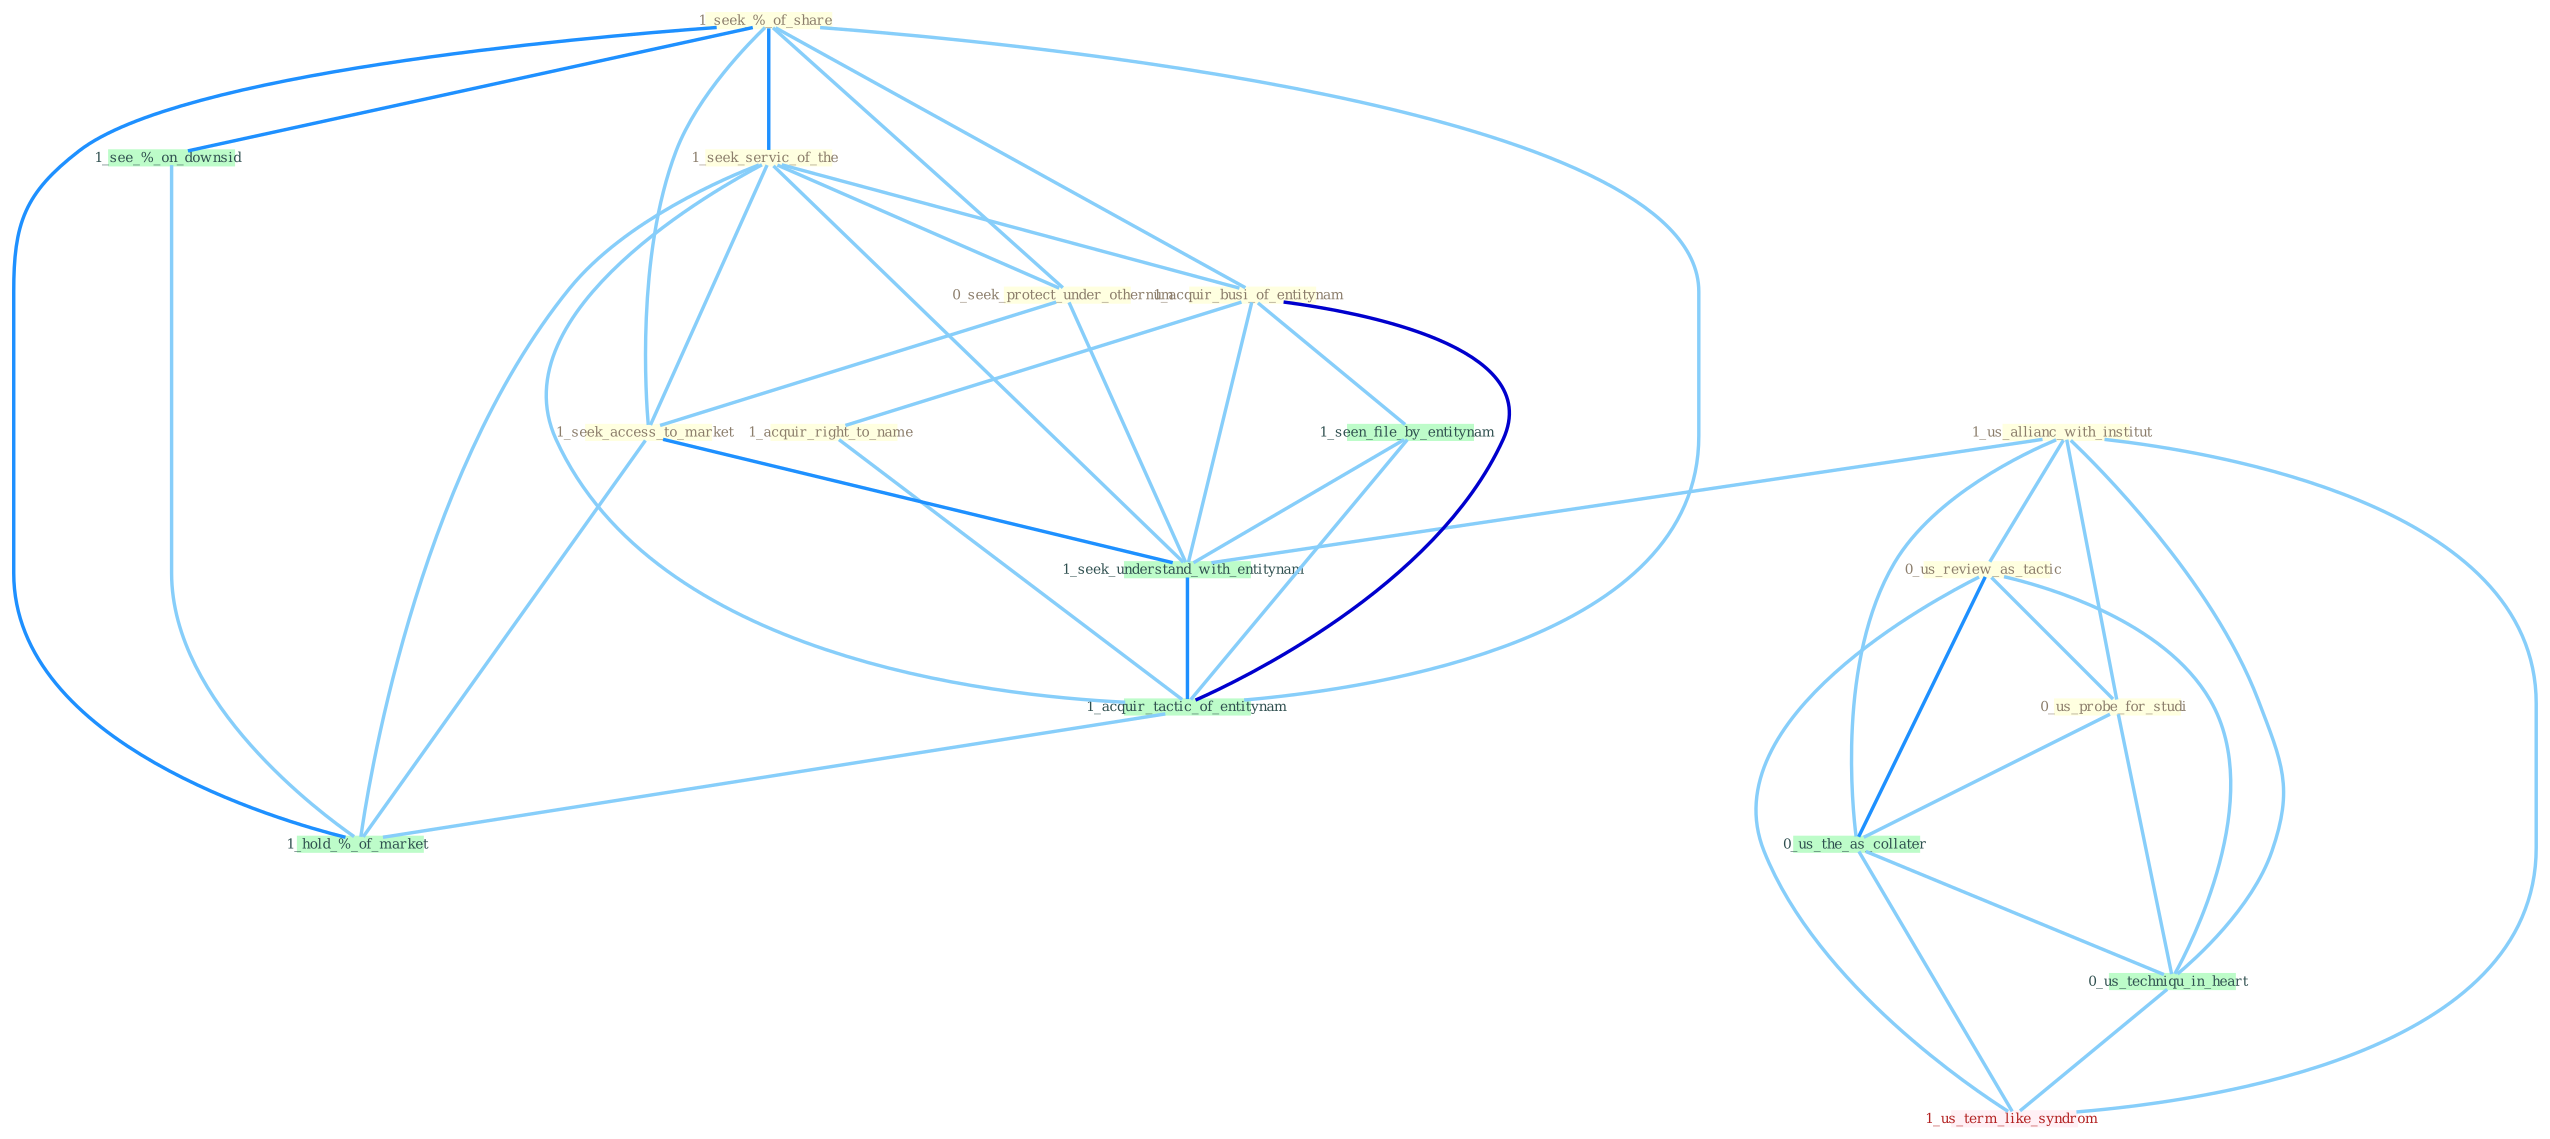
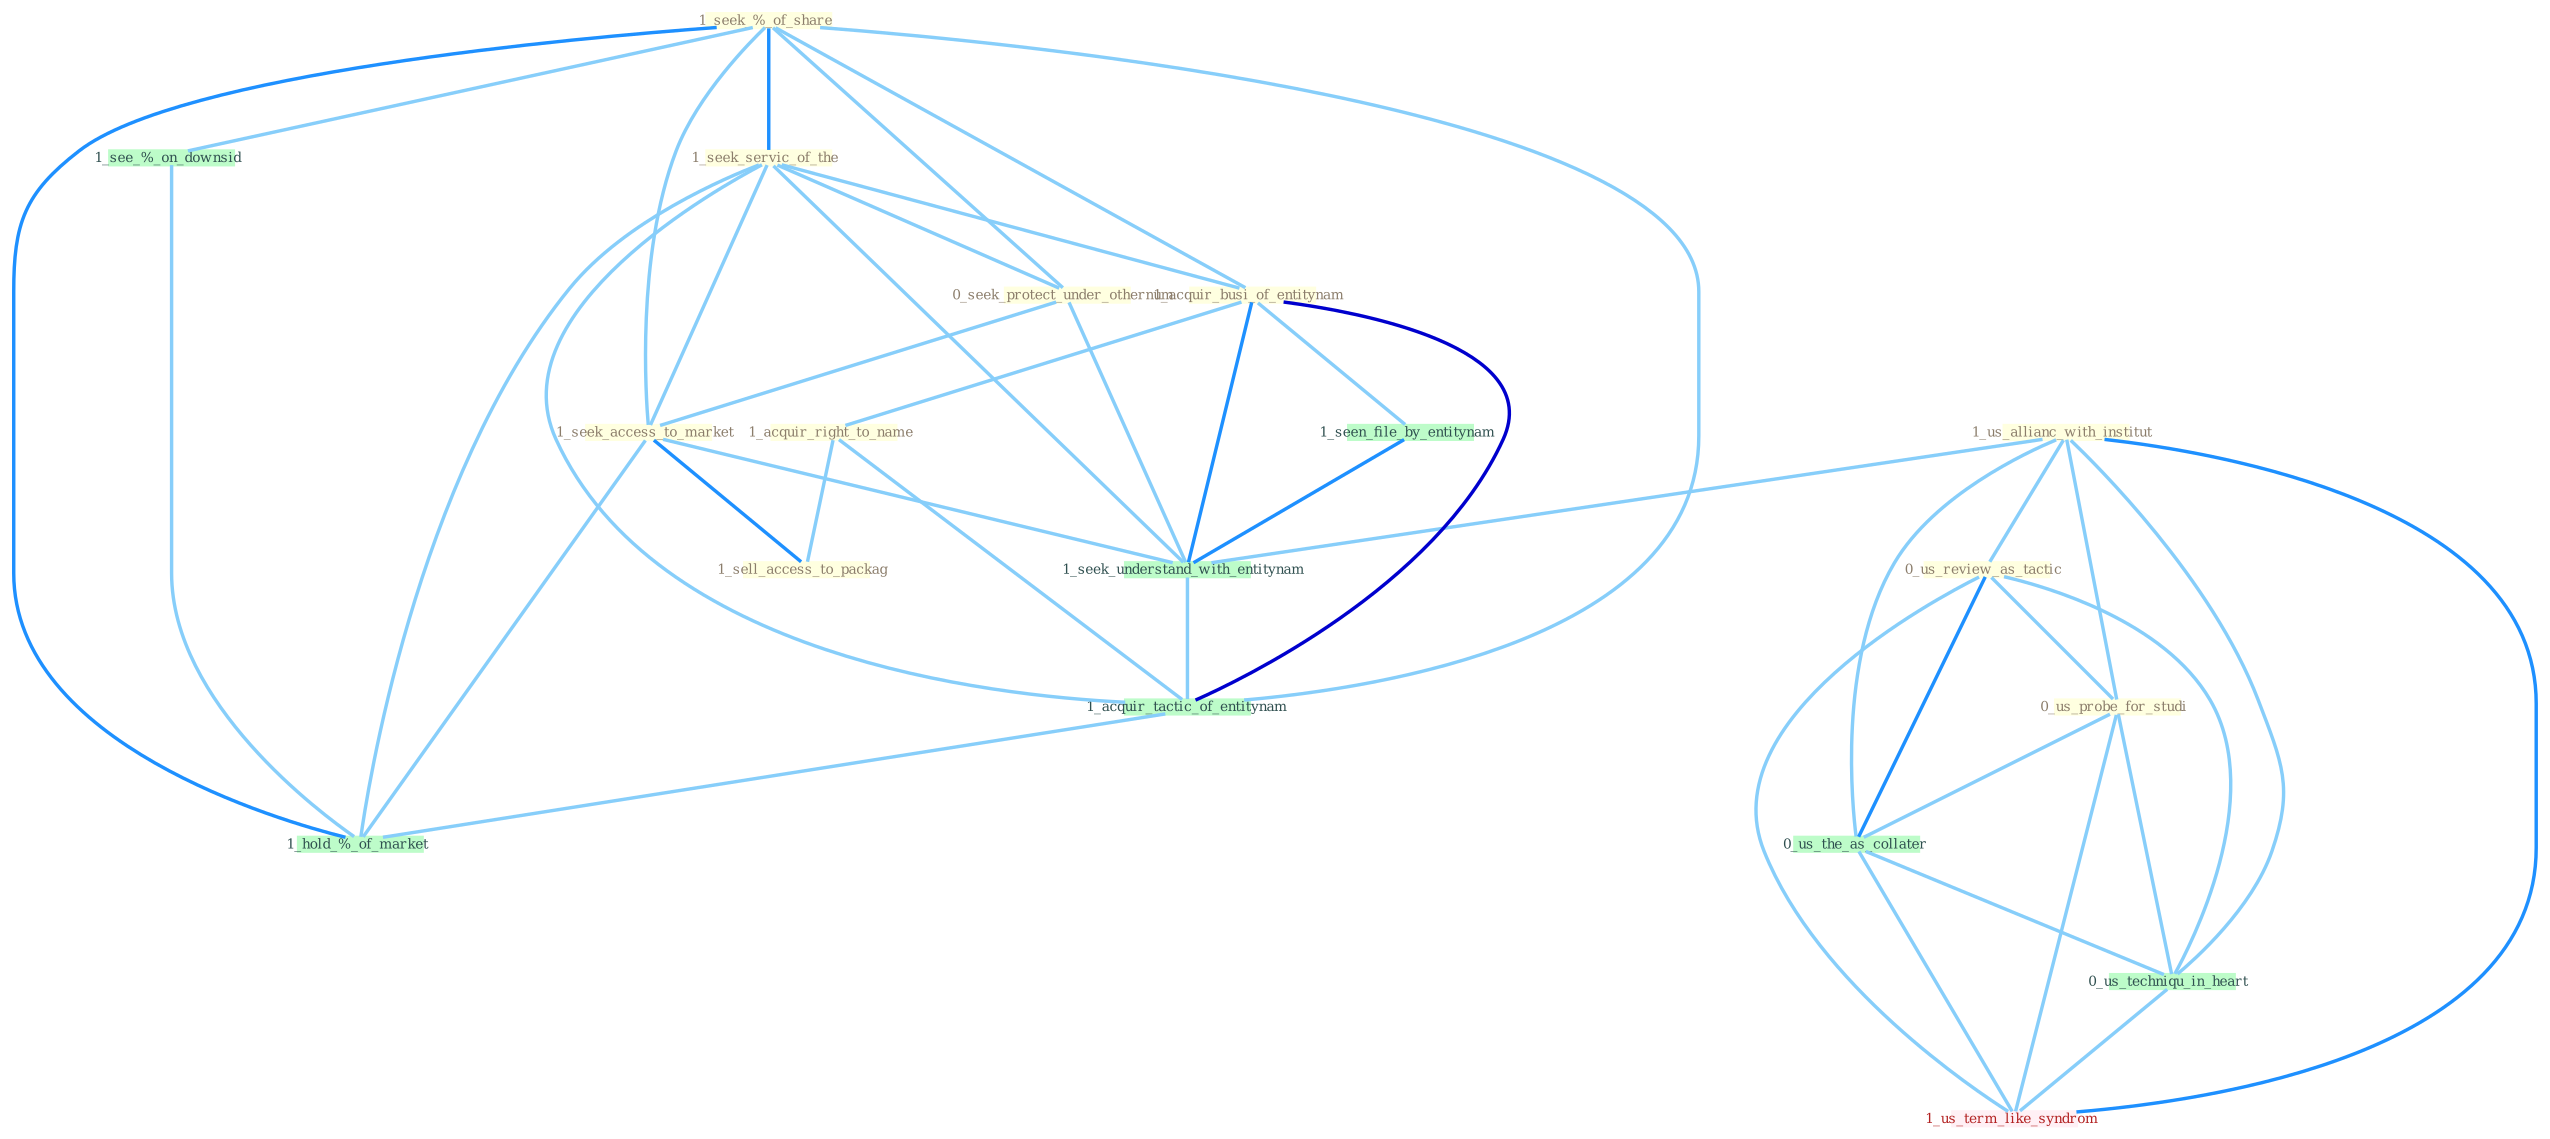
(470, 89) -> (470, 89)
(1220, 432) -> (1220, 432)
(867, 489) -> (867, 489)
(1299, 501) -> (1299, 501)
none -> (807, 570)
(1294, 576) -> none
(1187, 638) -> (1187, 638)
(2536, 790) -> (2536, 790)
none -> (2068, 903)
